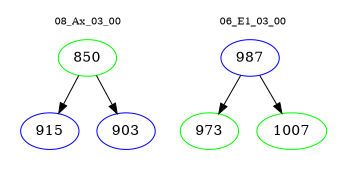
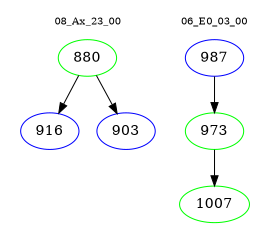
(88, 22) -> (88, 22)
(253, 22) -> (215, 22)
(87, 58) -> (87, 58)
(268, 90) -> (215, 163)
(50, 131) -> (50, 131)
